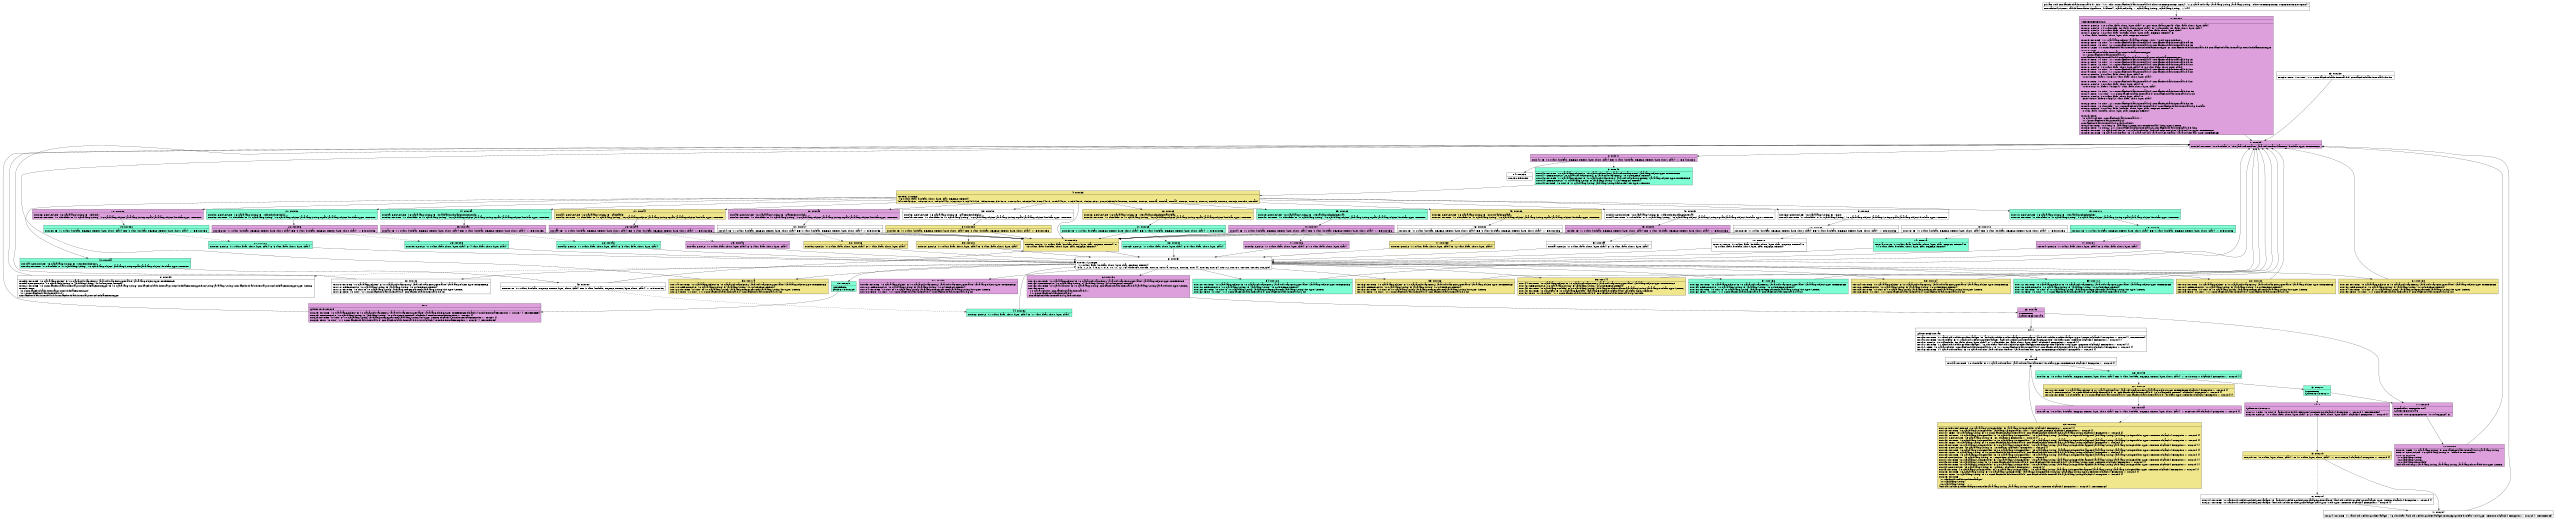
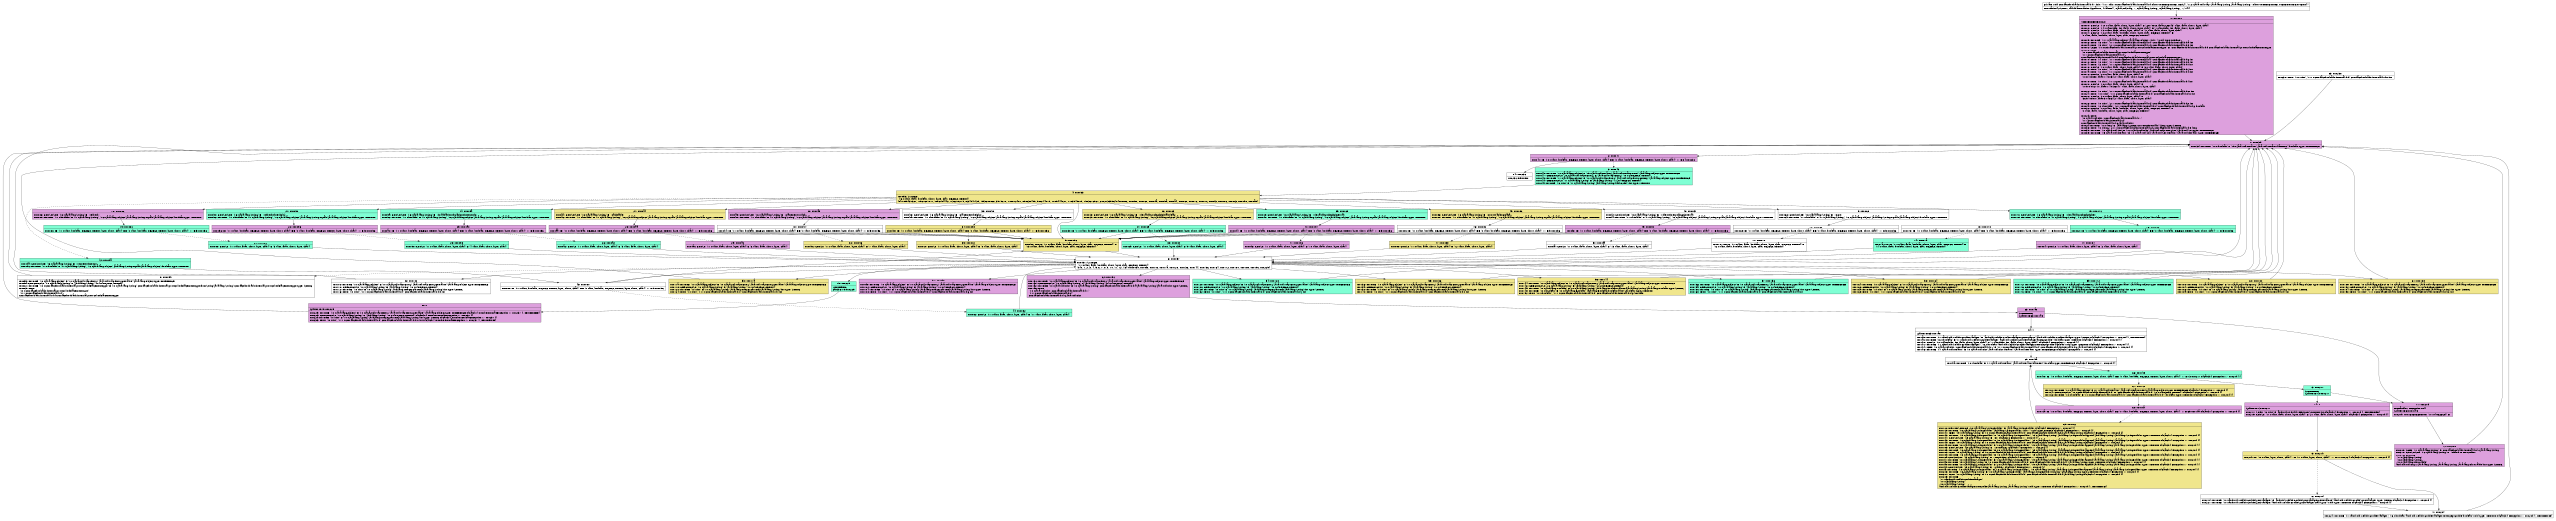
(420, 200) -> (420, 200)
(2121, 237) -> none
(1659, 265) -> (841, 270)
